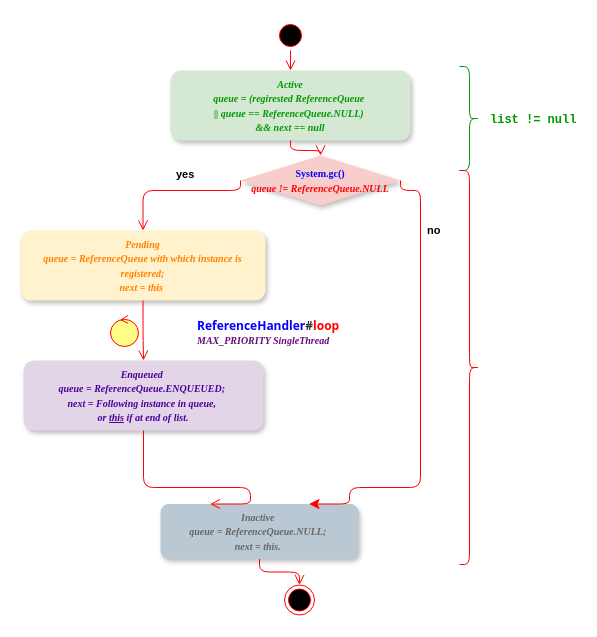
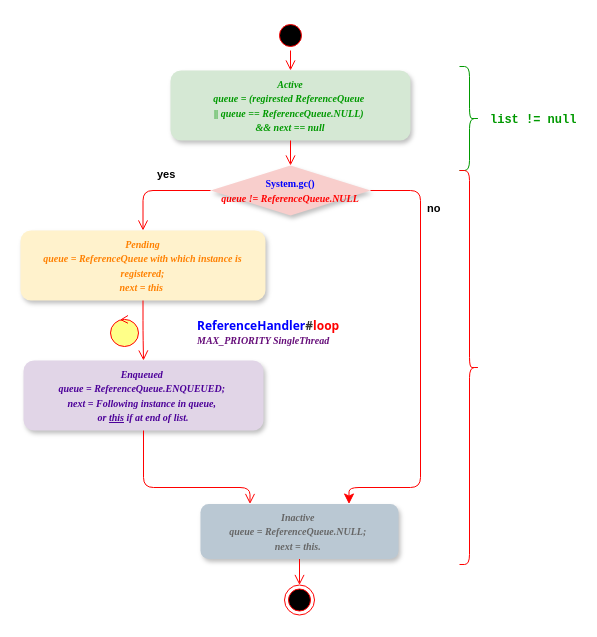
(321, 181) -> (291, 191)
(260, 532) -> (300, 532)
